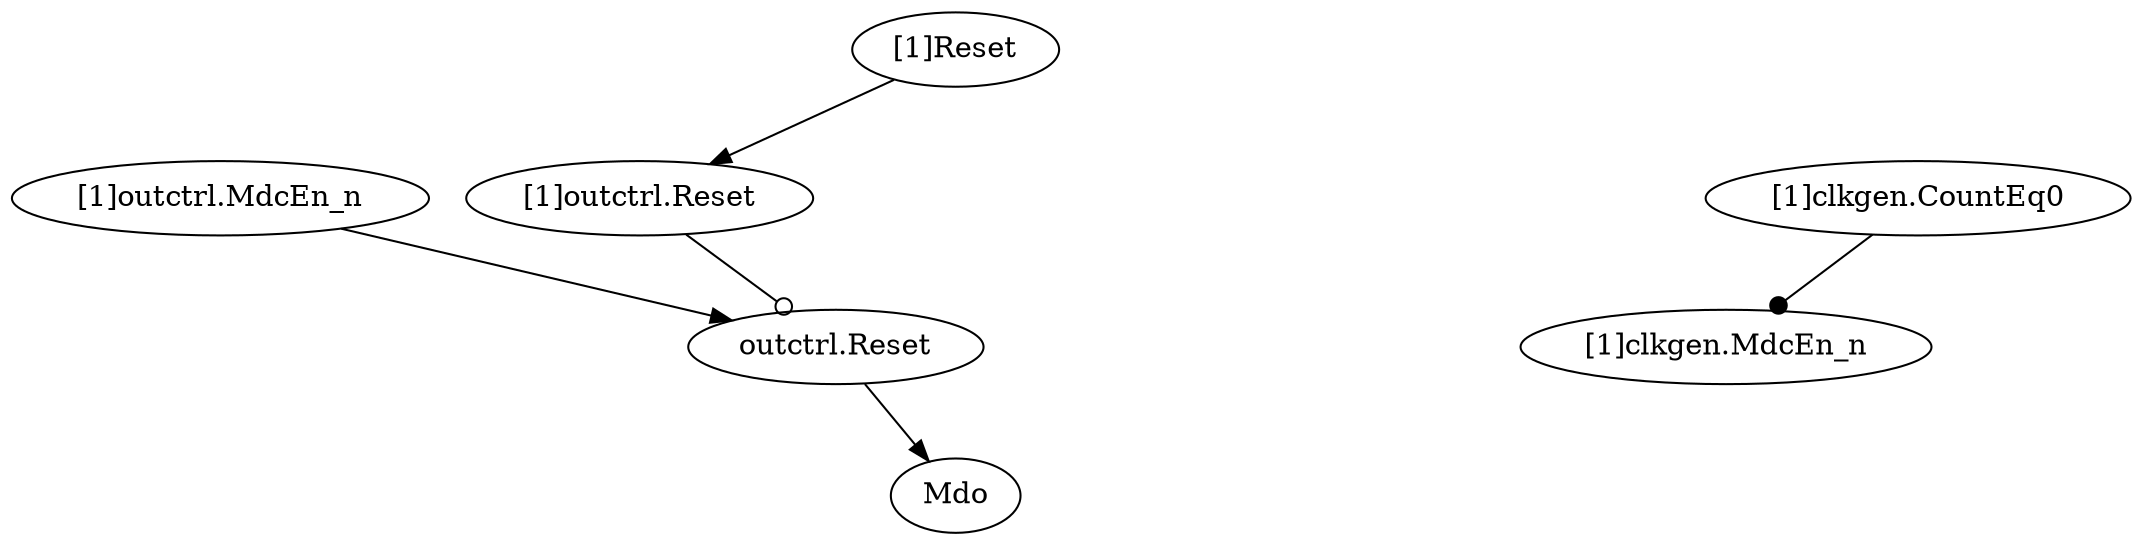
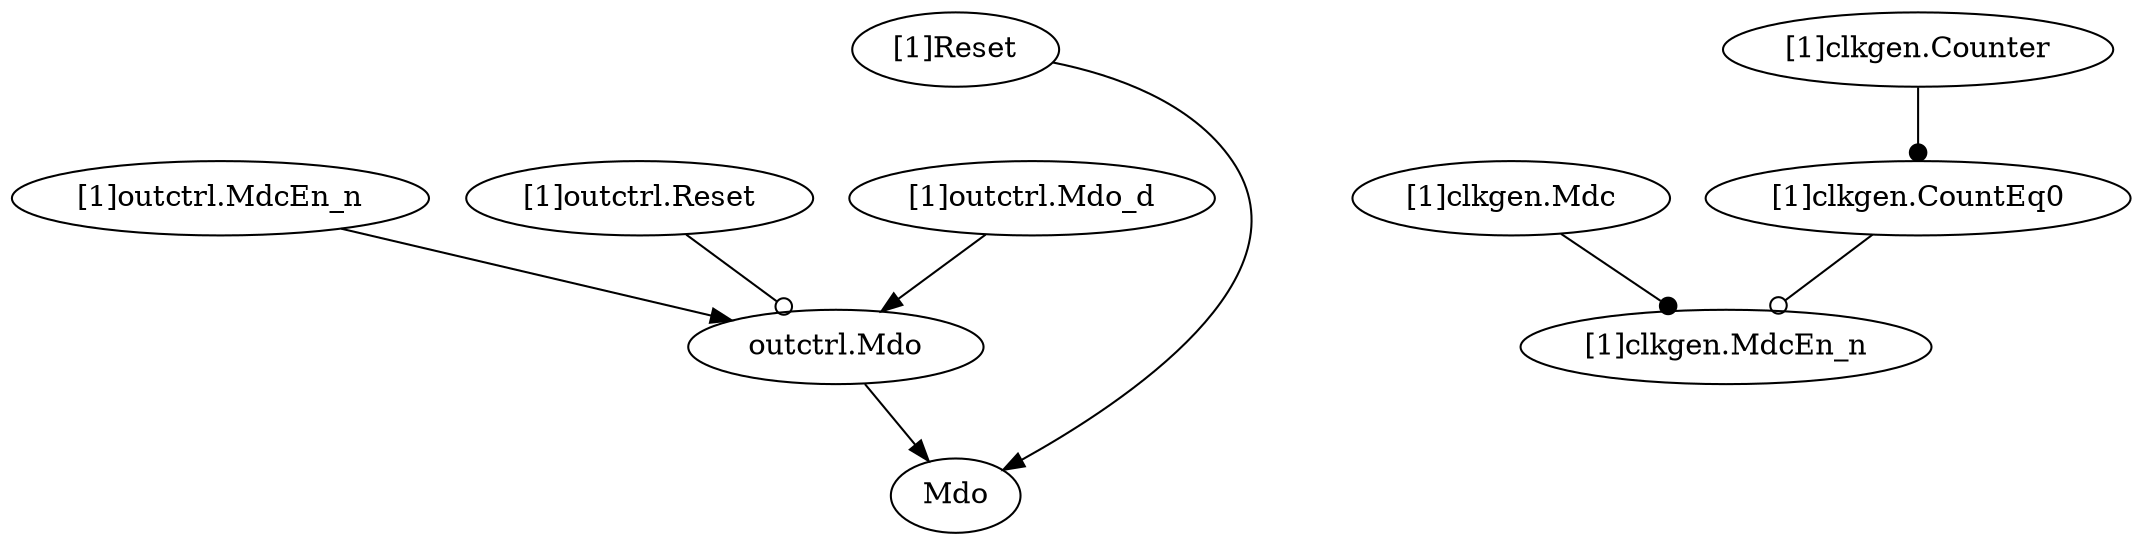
none -> (1918, 50)
(811, 118) -> (1245, 255)
none -> (1032, 198)
none -> (1511, 198)
(1829, 267) -> (1829, 267)
(836, 347) -> (836, 347)
